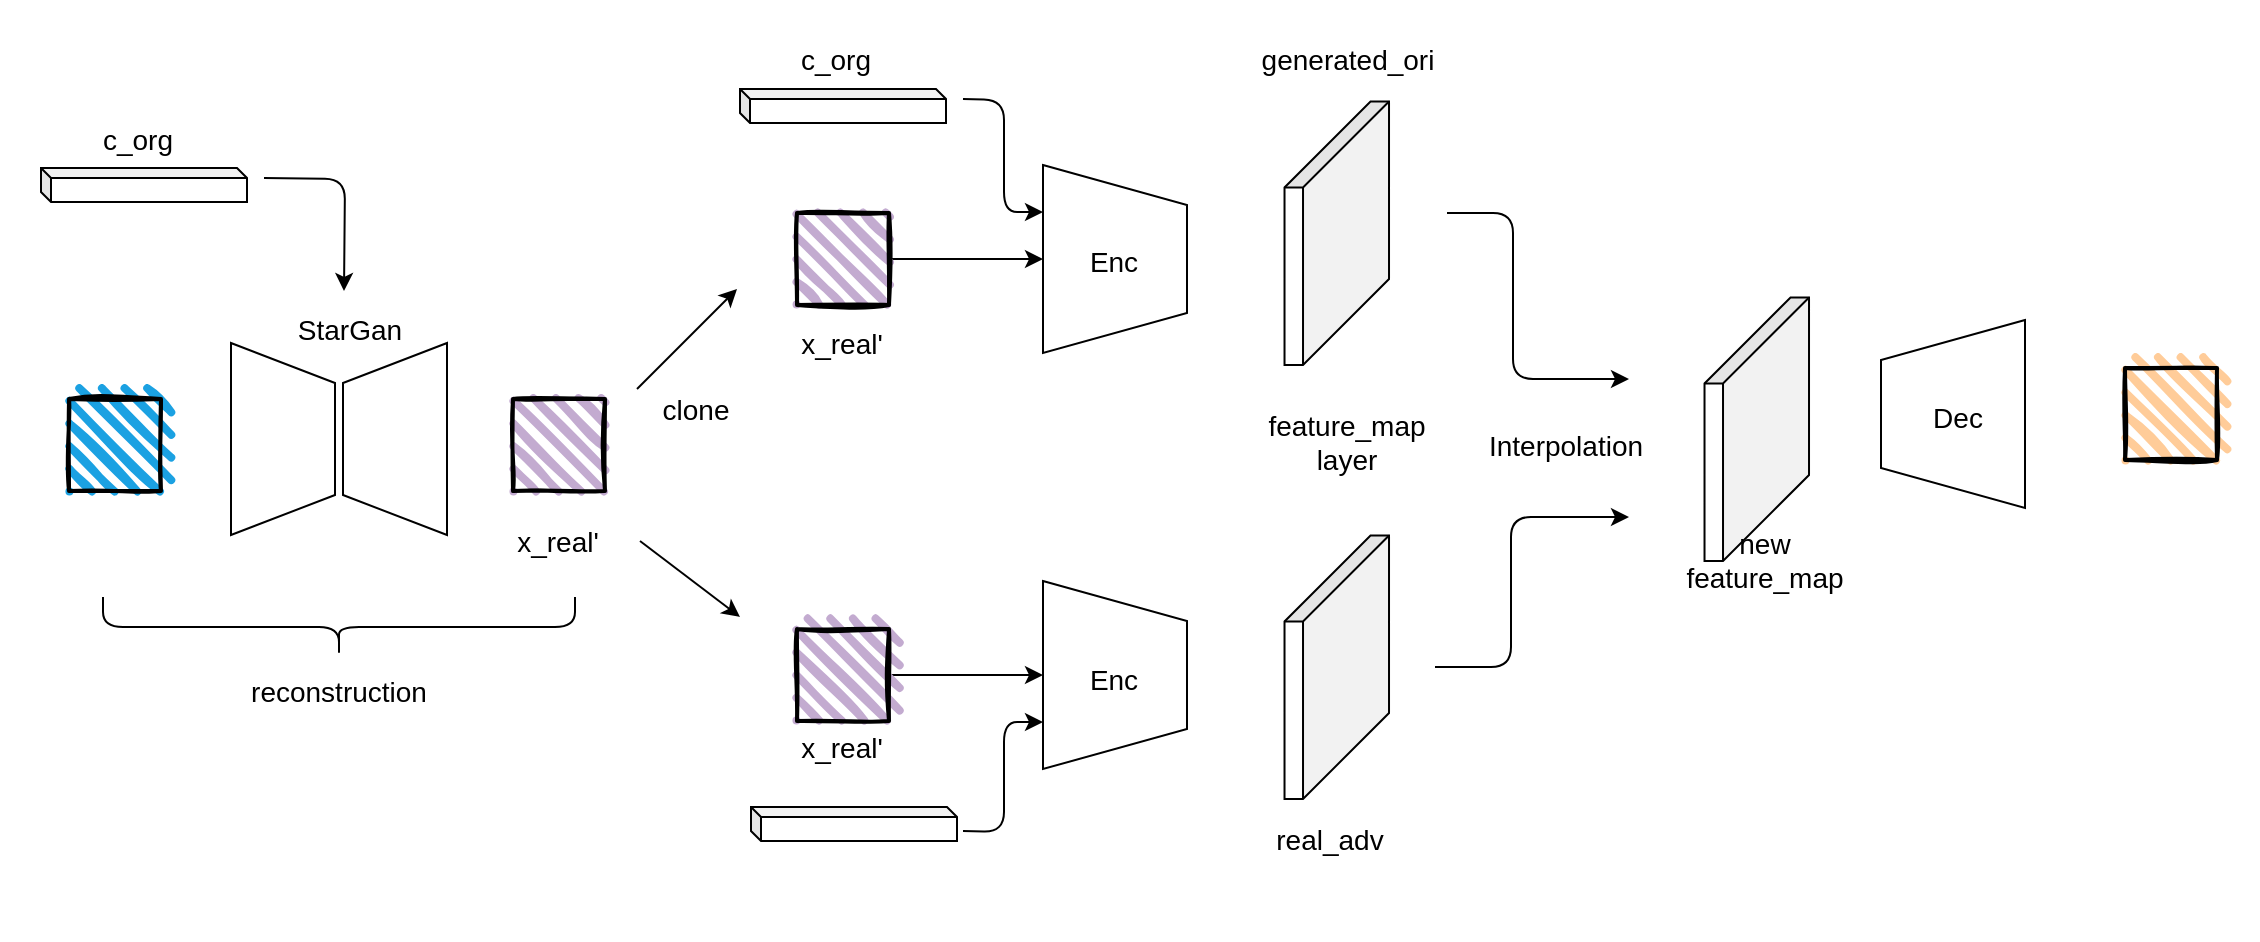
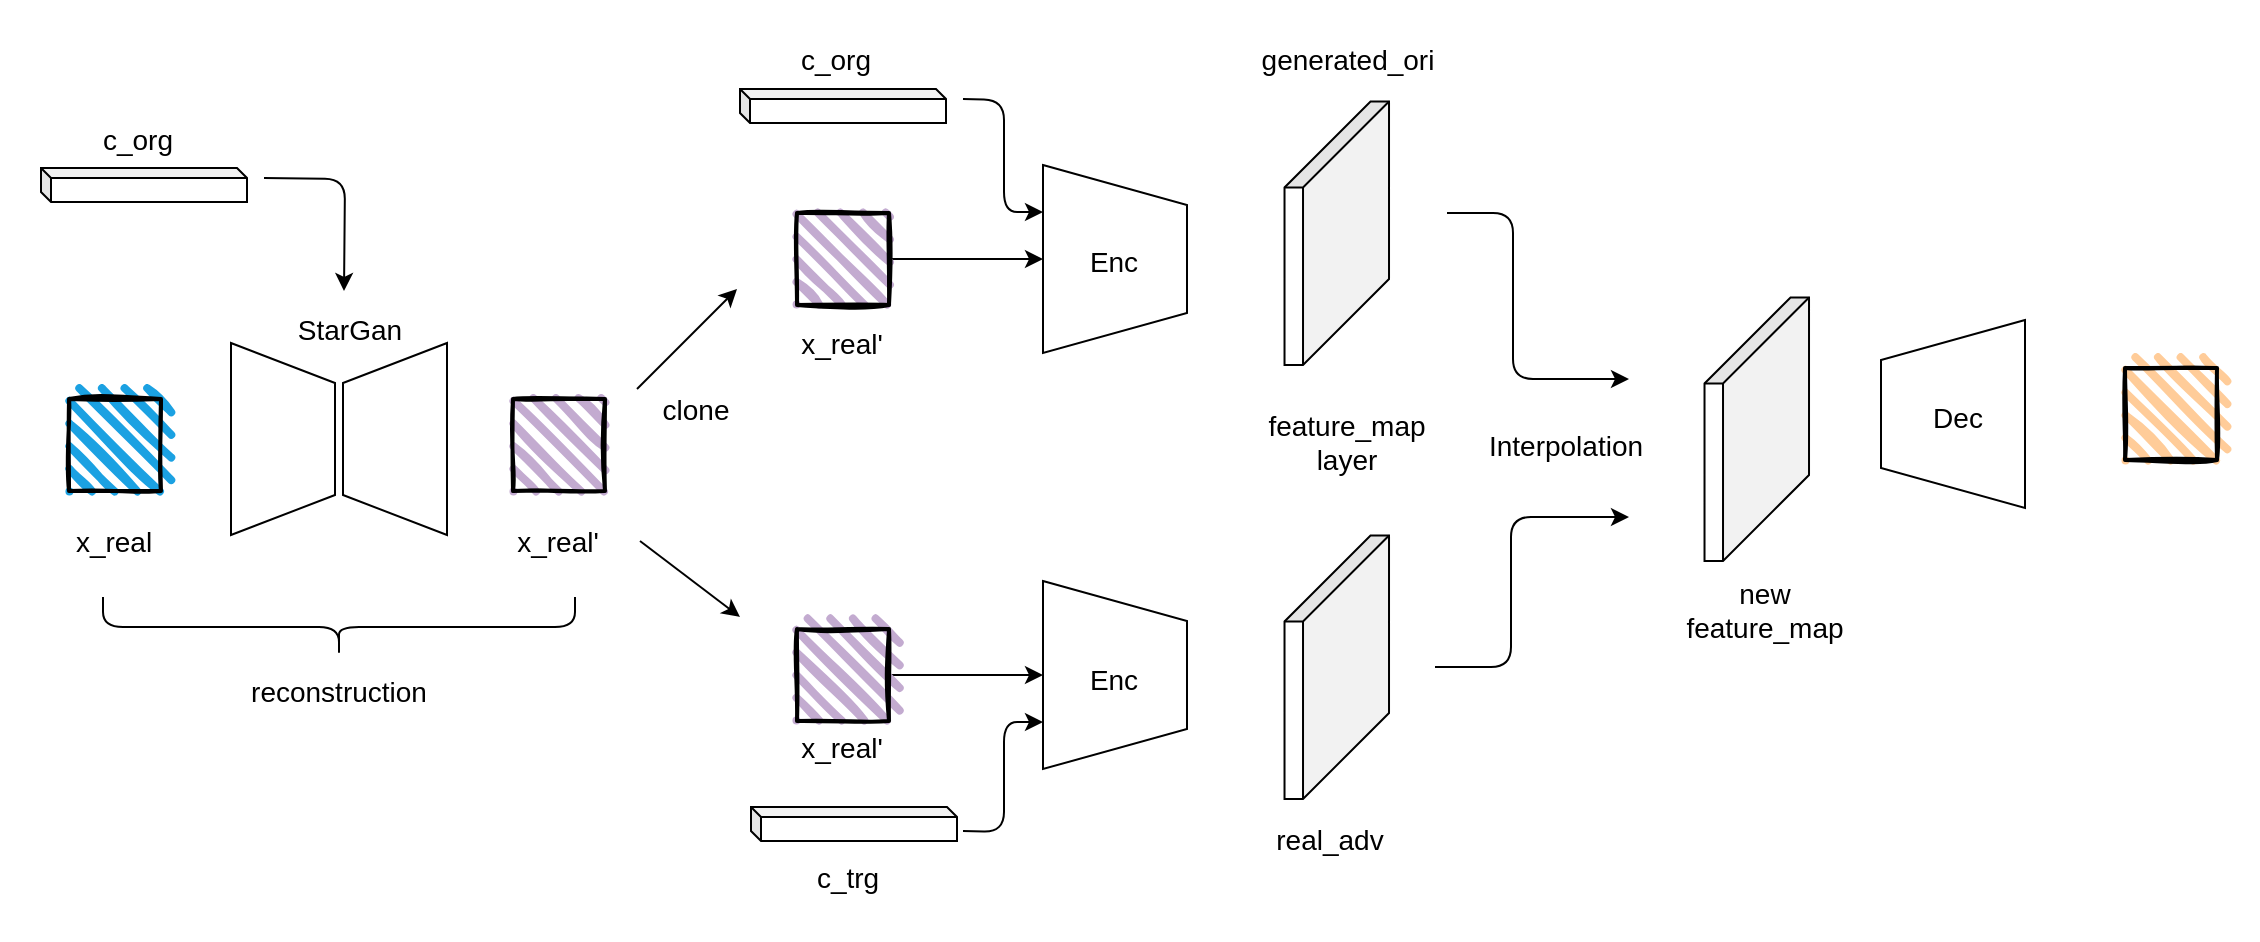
none -> (115, 543)
(1766, 561) -> (1766, 611)
none -> (849, 879)
